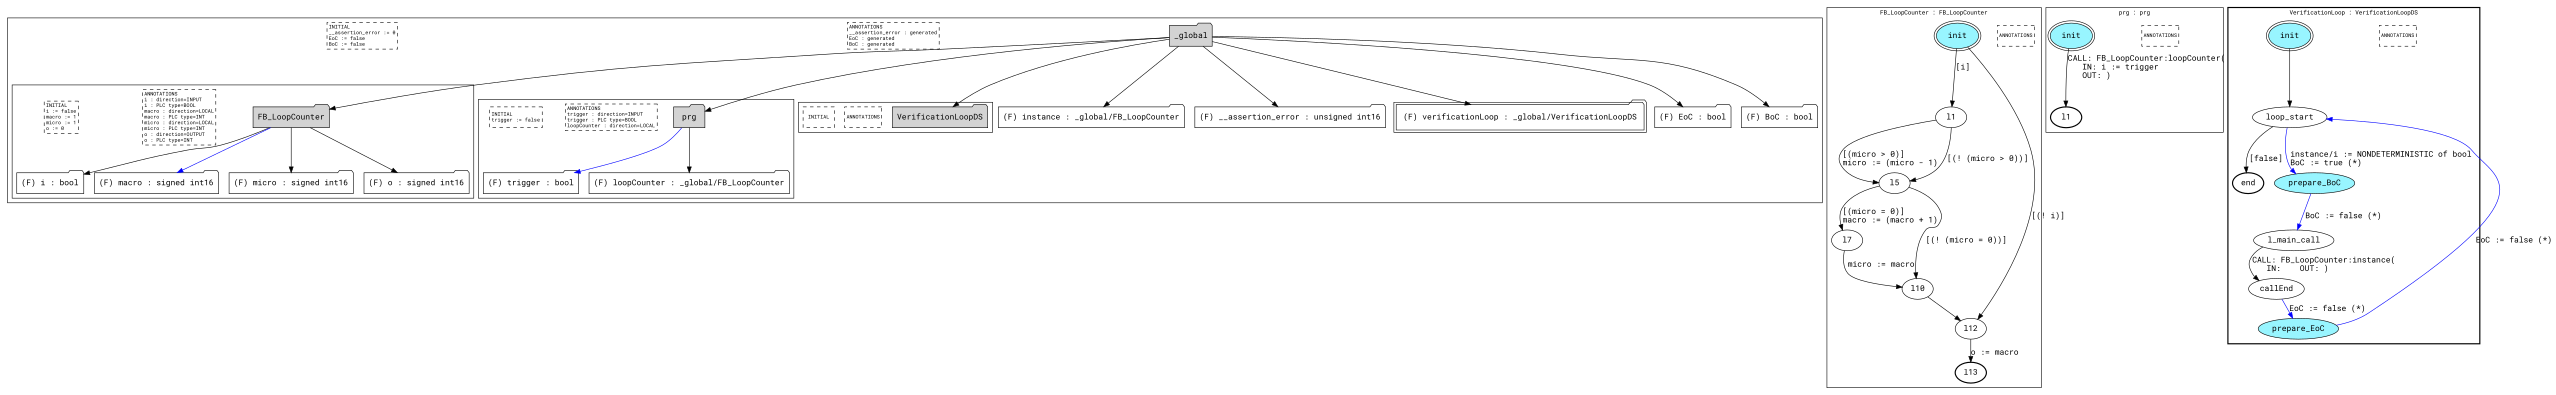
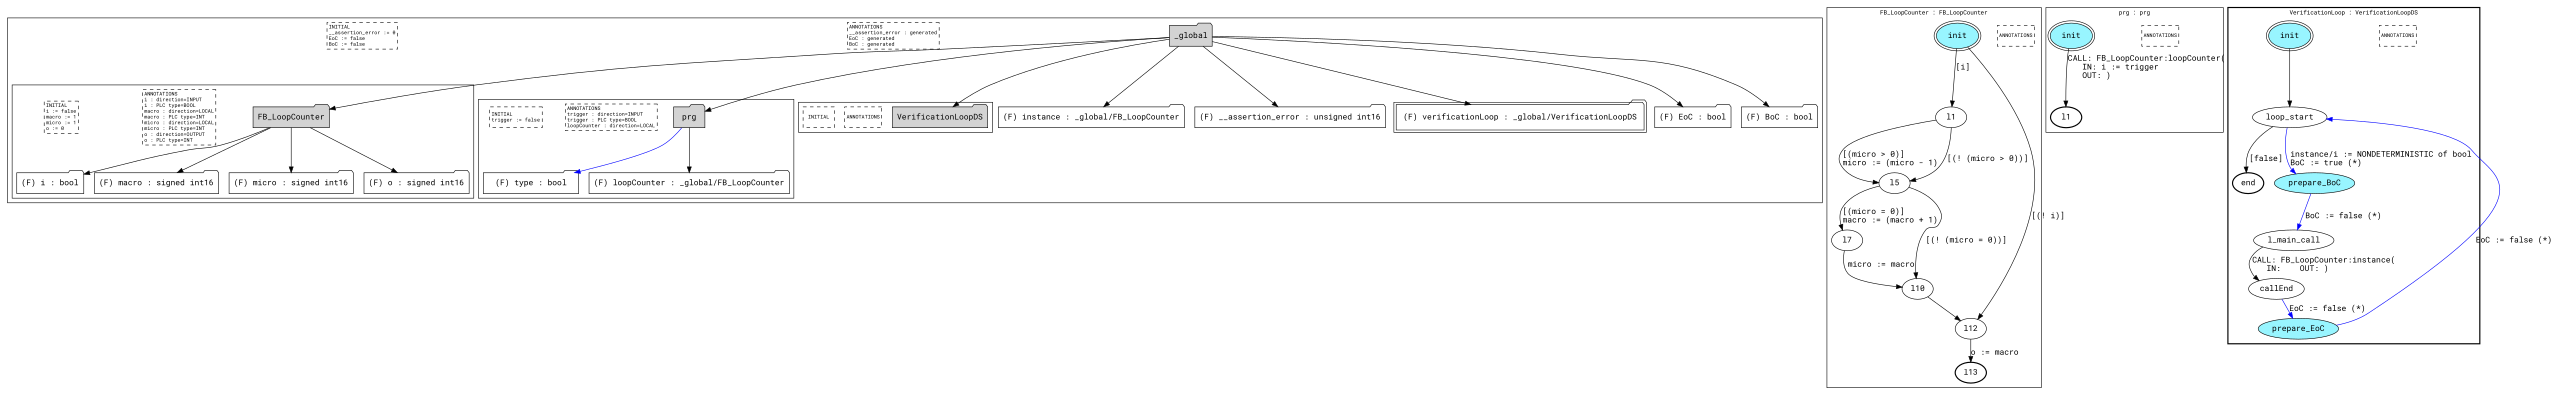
(227, 149) -> (227, 149)
(531, 183) -> (531, 183)
